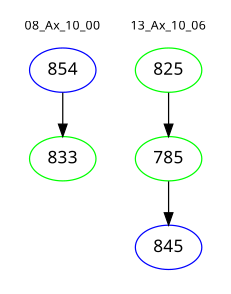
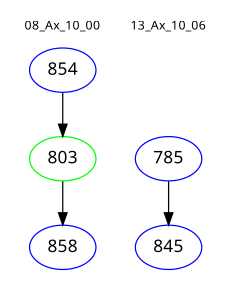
(169, 70) -> none
(63, 159) -> (63, 159)
(169, 159) -> (169, 159)
none -> (63, 247)
